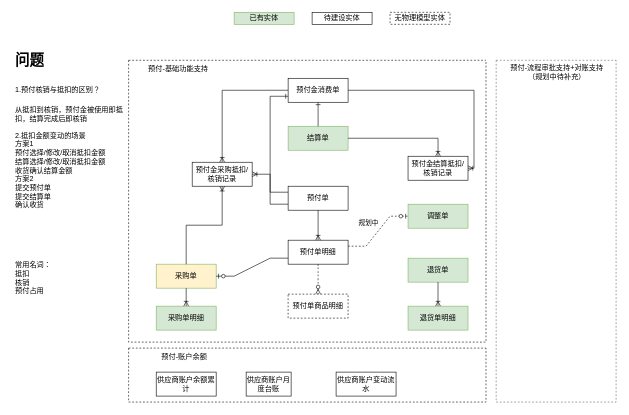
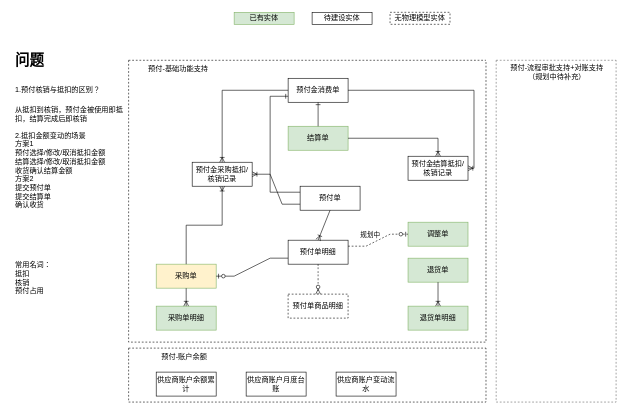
(318, 198) -> (330, 198)
(438, 216) -> (438, 234)
(269, 384) -> (276, 384)
